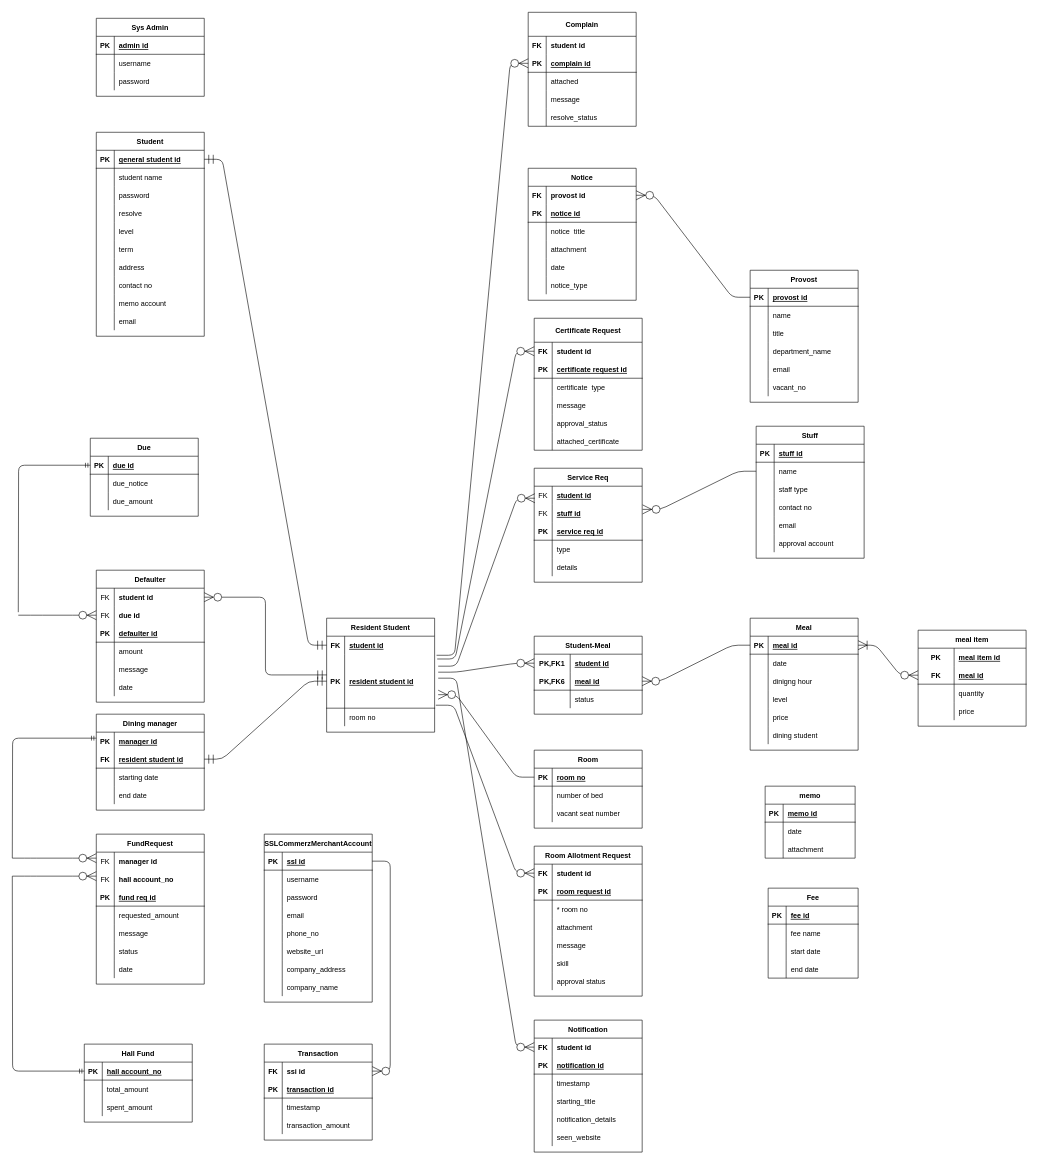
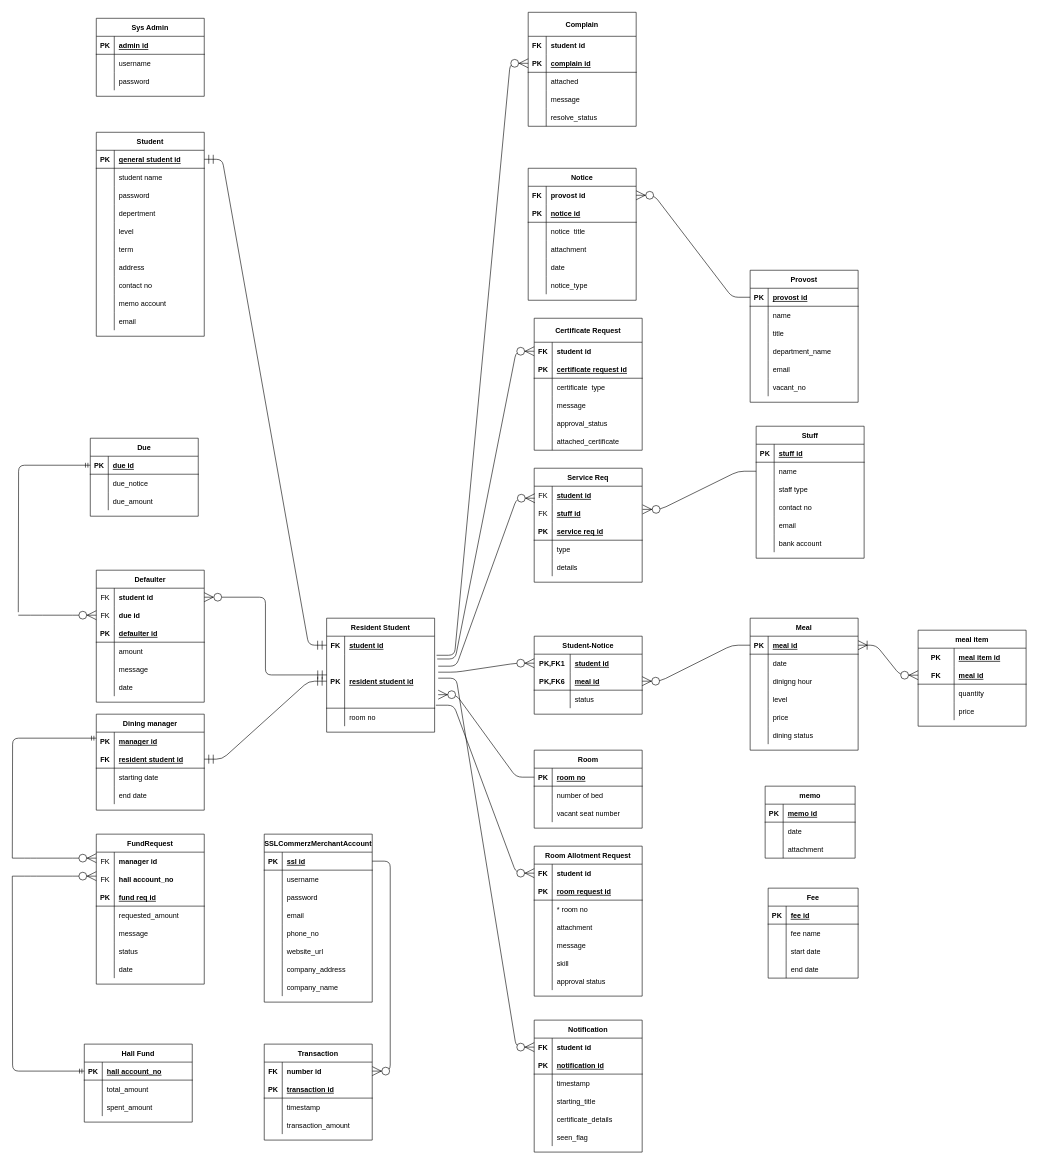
(132, 214) -> (139, 214)
(809, 544) -> (802, 544)
(588, 646) -> (588, 646)
(798, 736) -> (796, 736)
(296, 1072) -> (303, 1072)
(592, 1120) -> (591, 1120)
(580, 1138) -> (574, 1138)
